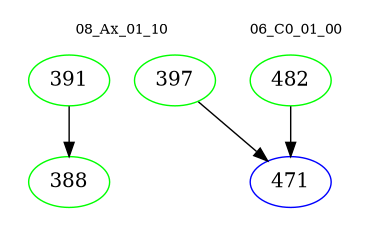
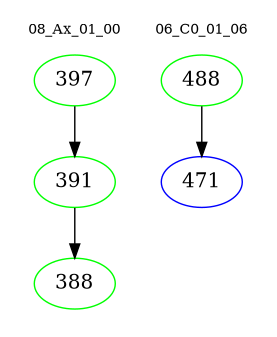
(122, 30) -> (75, 30)
(296, 30) -> (202, 30)
(291, 80) -> (202, 80)
(217, 118) -> (75, 124)
